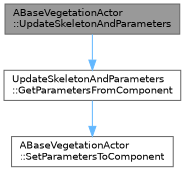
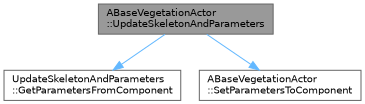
(92, 113) -> (229, 49)
